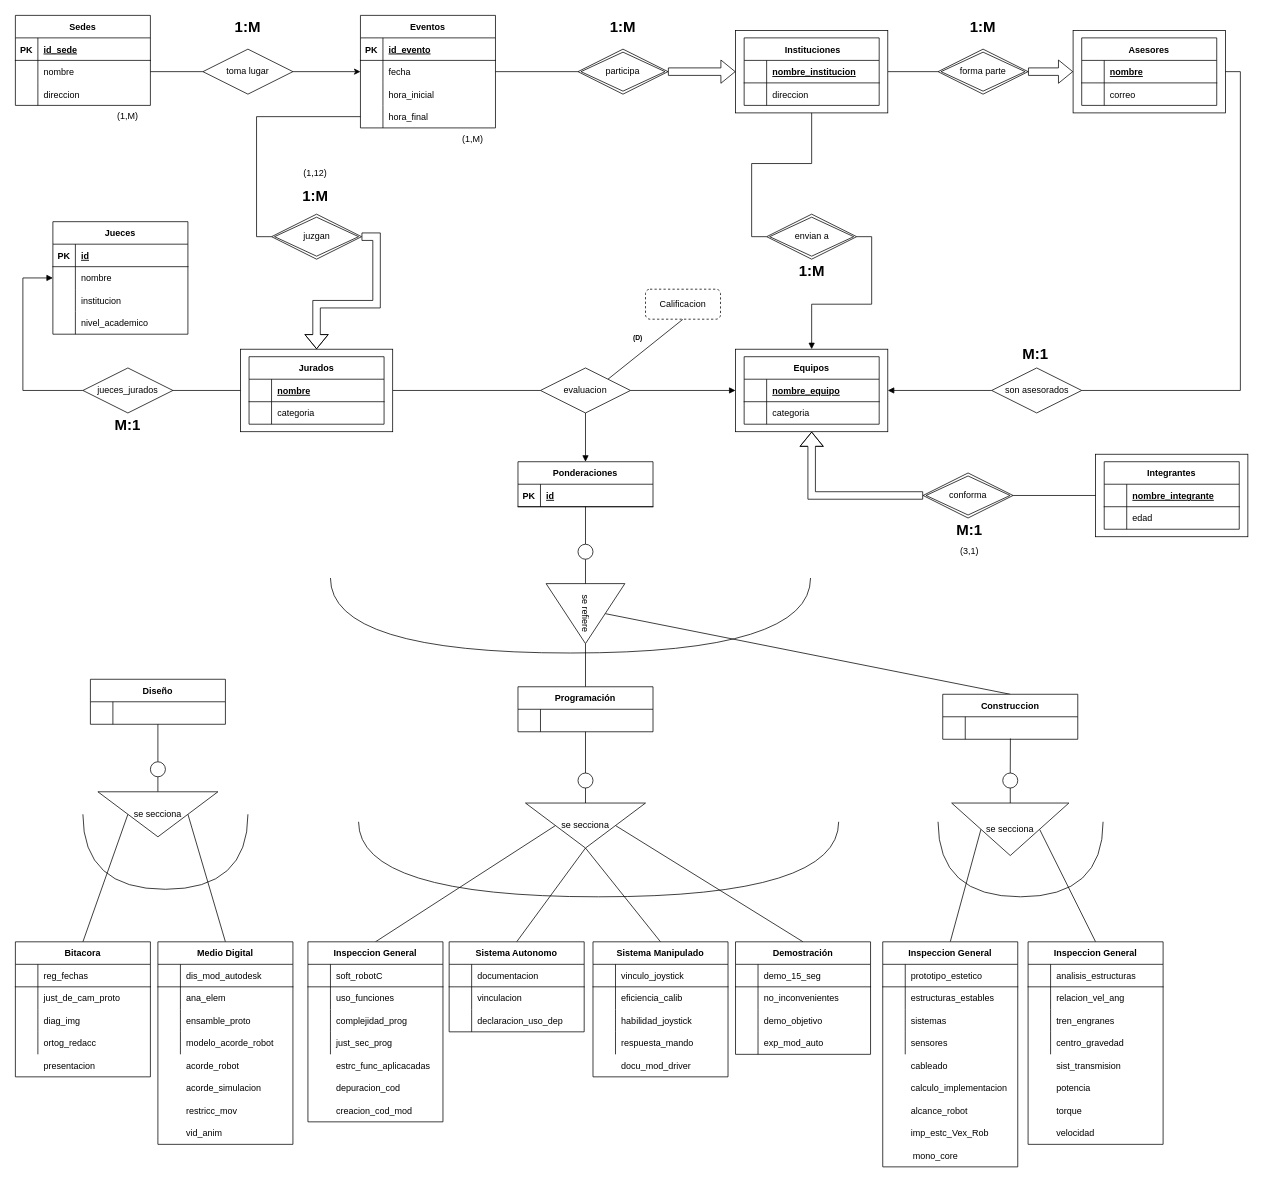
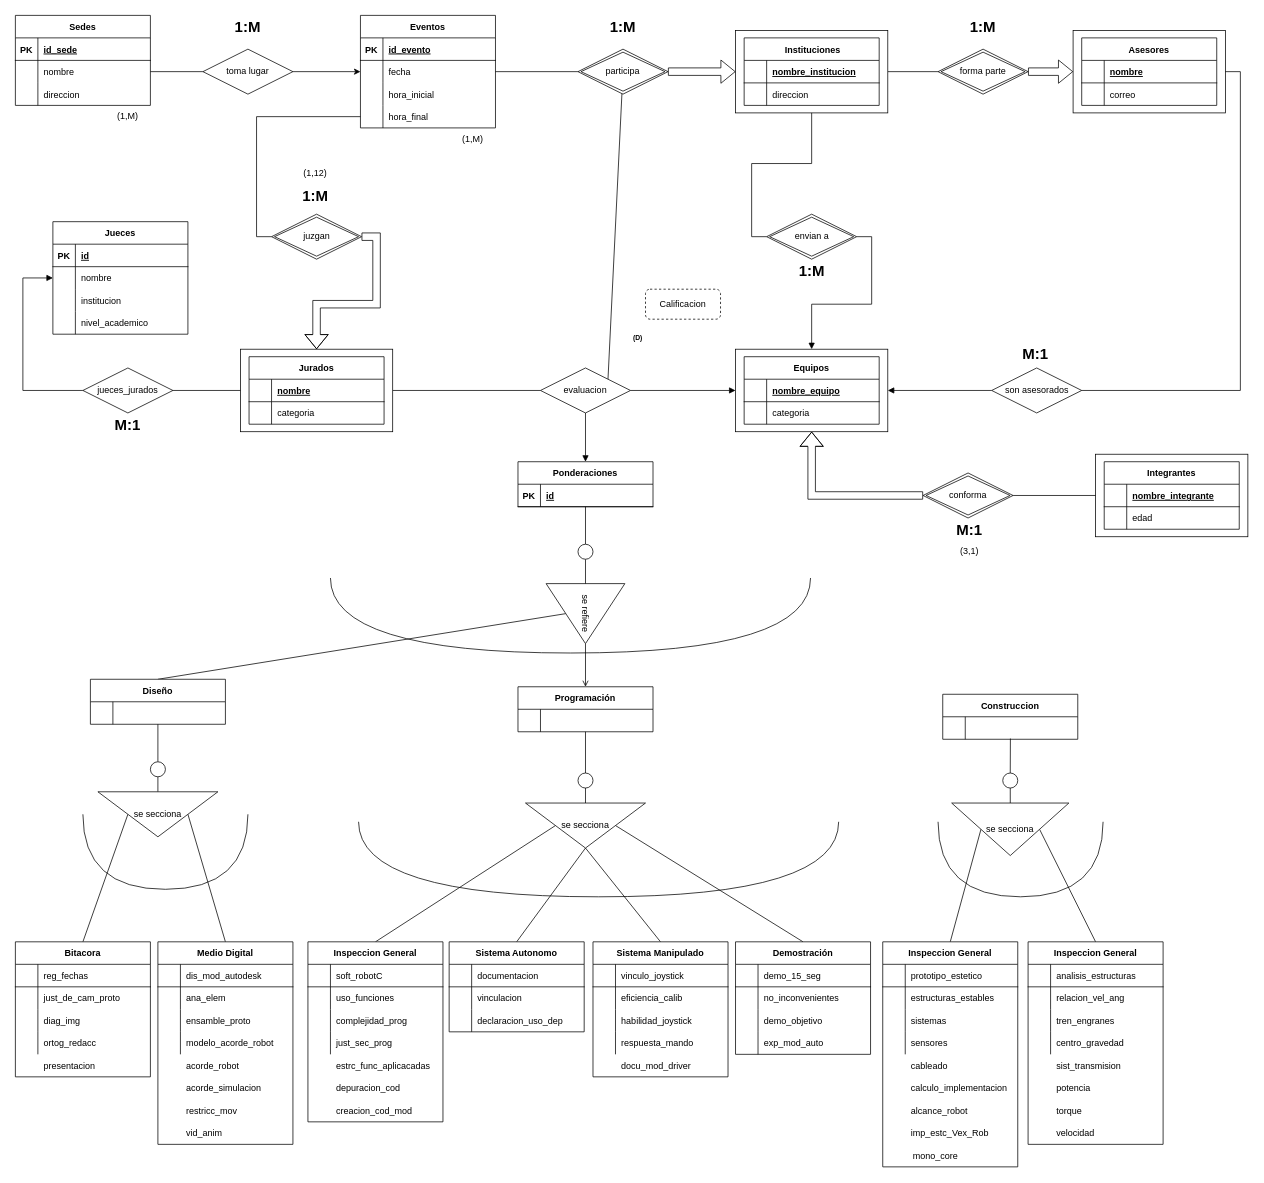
(645, 349) -> (615, 237)
none -> (362, 646)
(807, 654) -> none
(585, 682) -> (585, 682)
